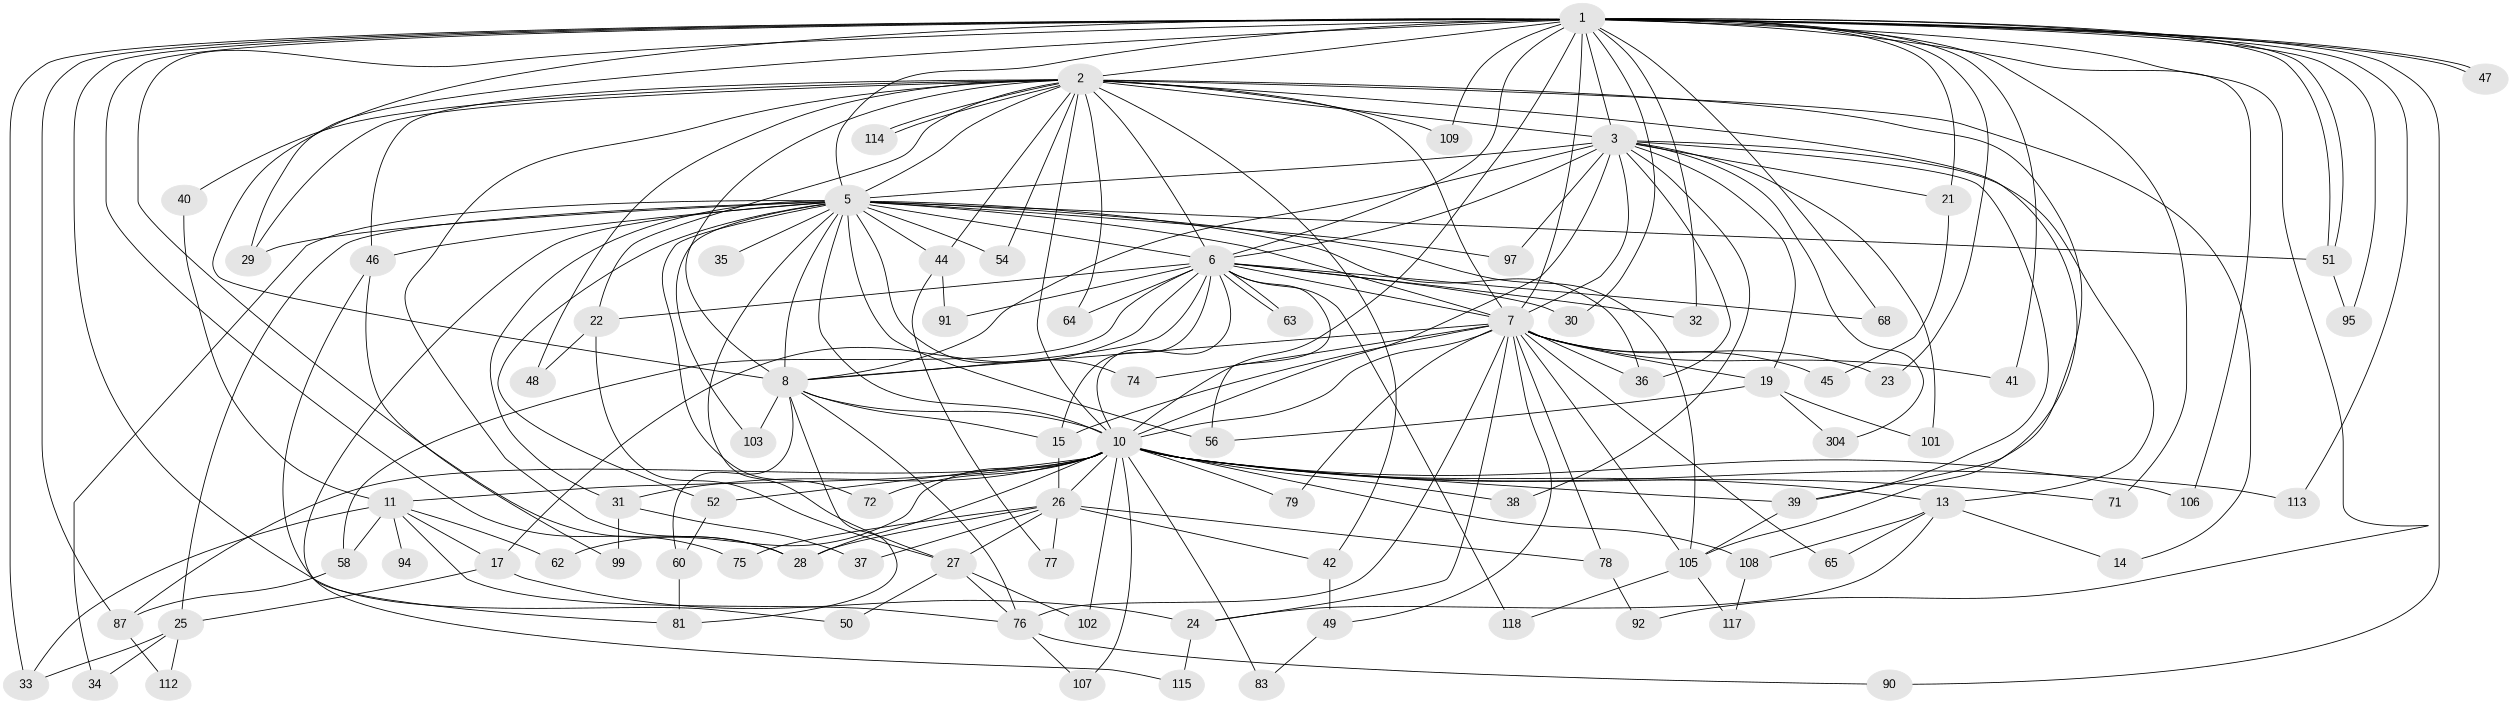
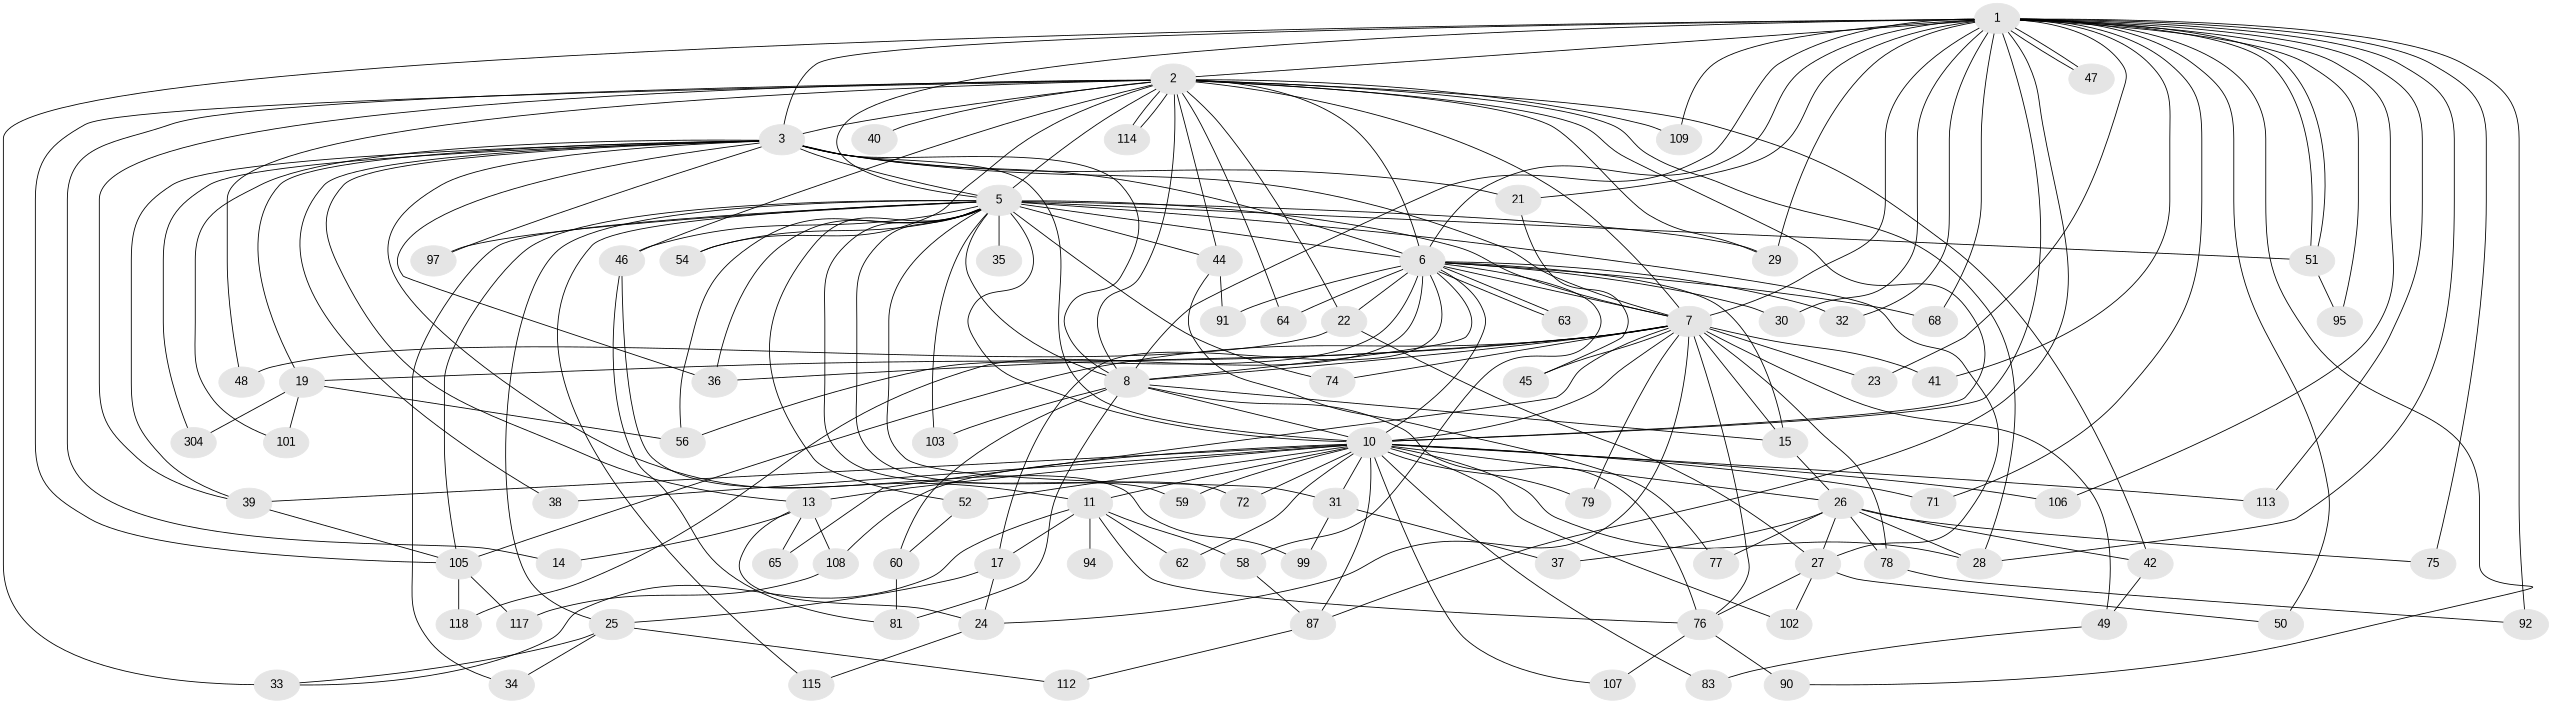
(228, 391) -> (504, 381)
none -> (1183, 503)
